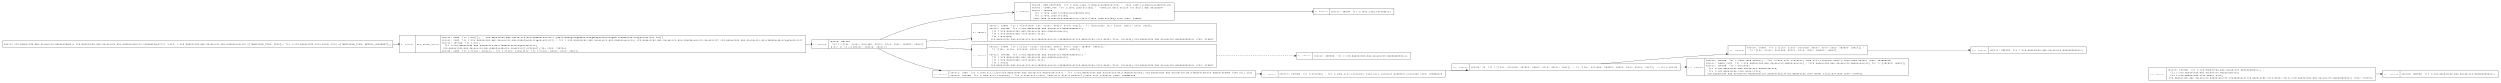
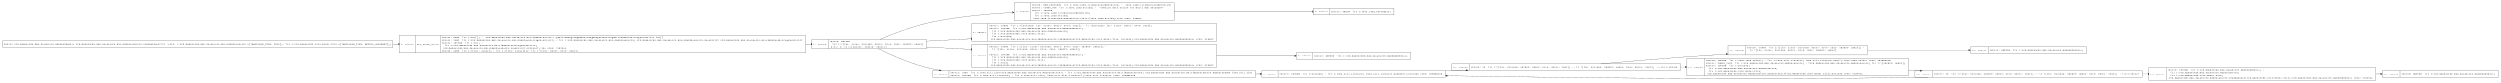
(1256, 56) -> (1256, 56)
none -> (2029, 74)
